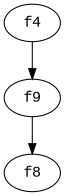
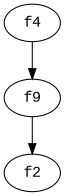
(32, 173) -> (32, 173)
